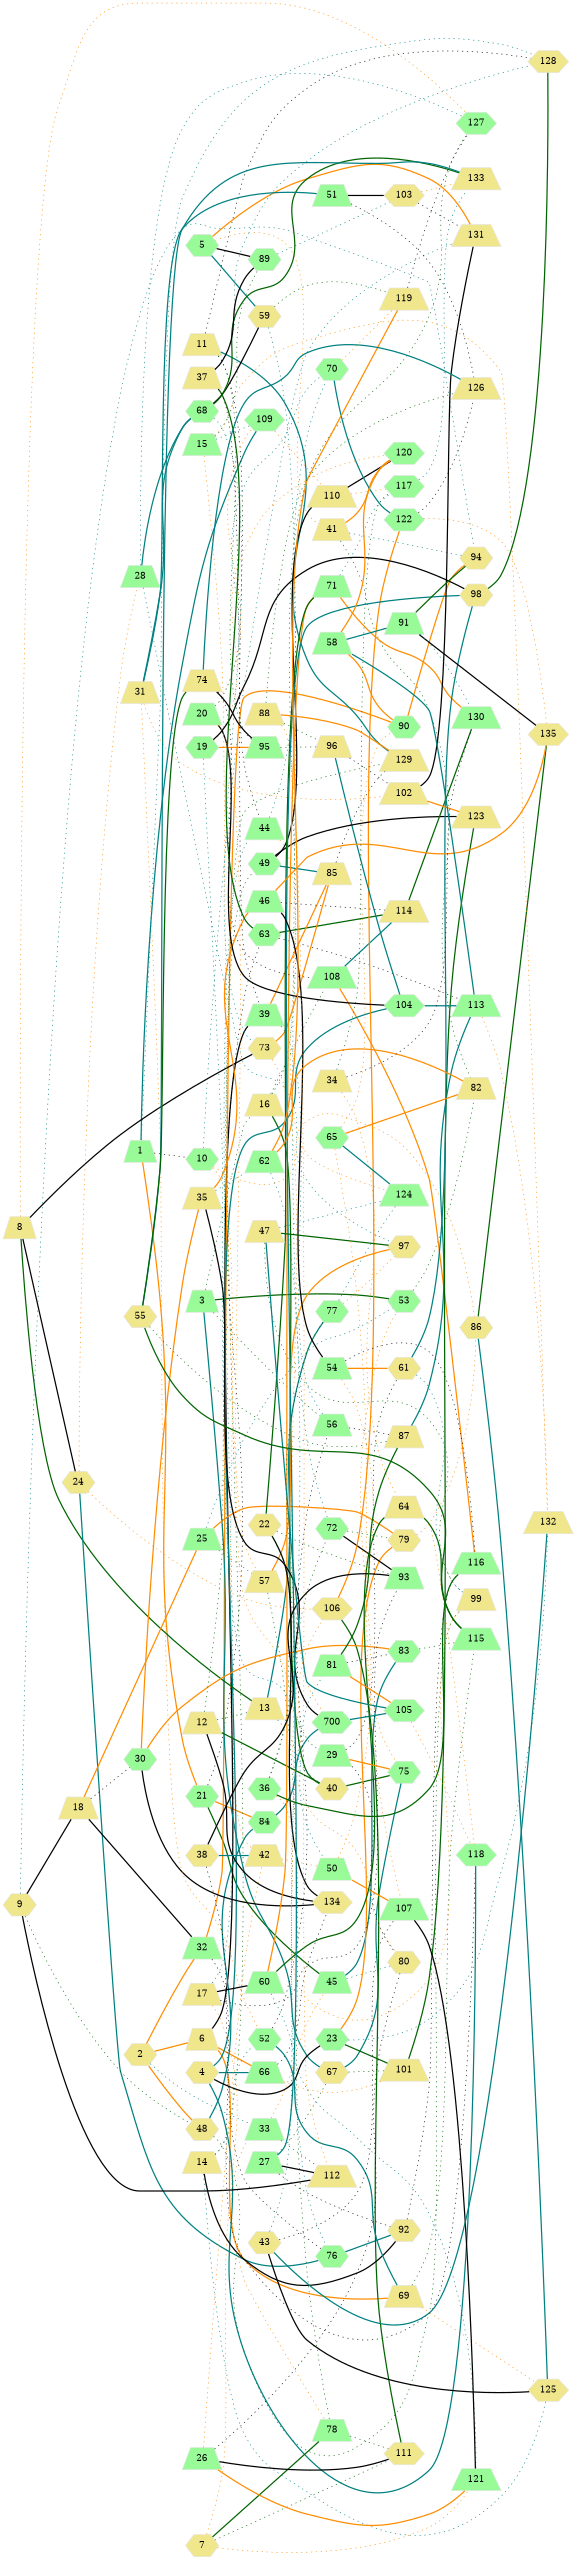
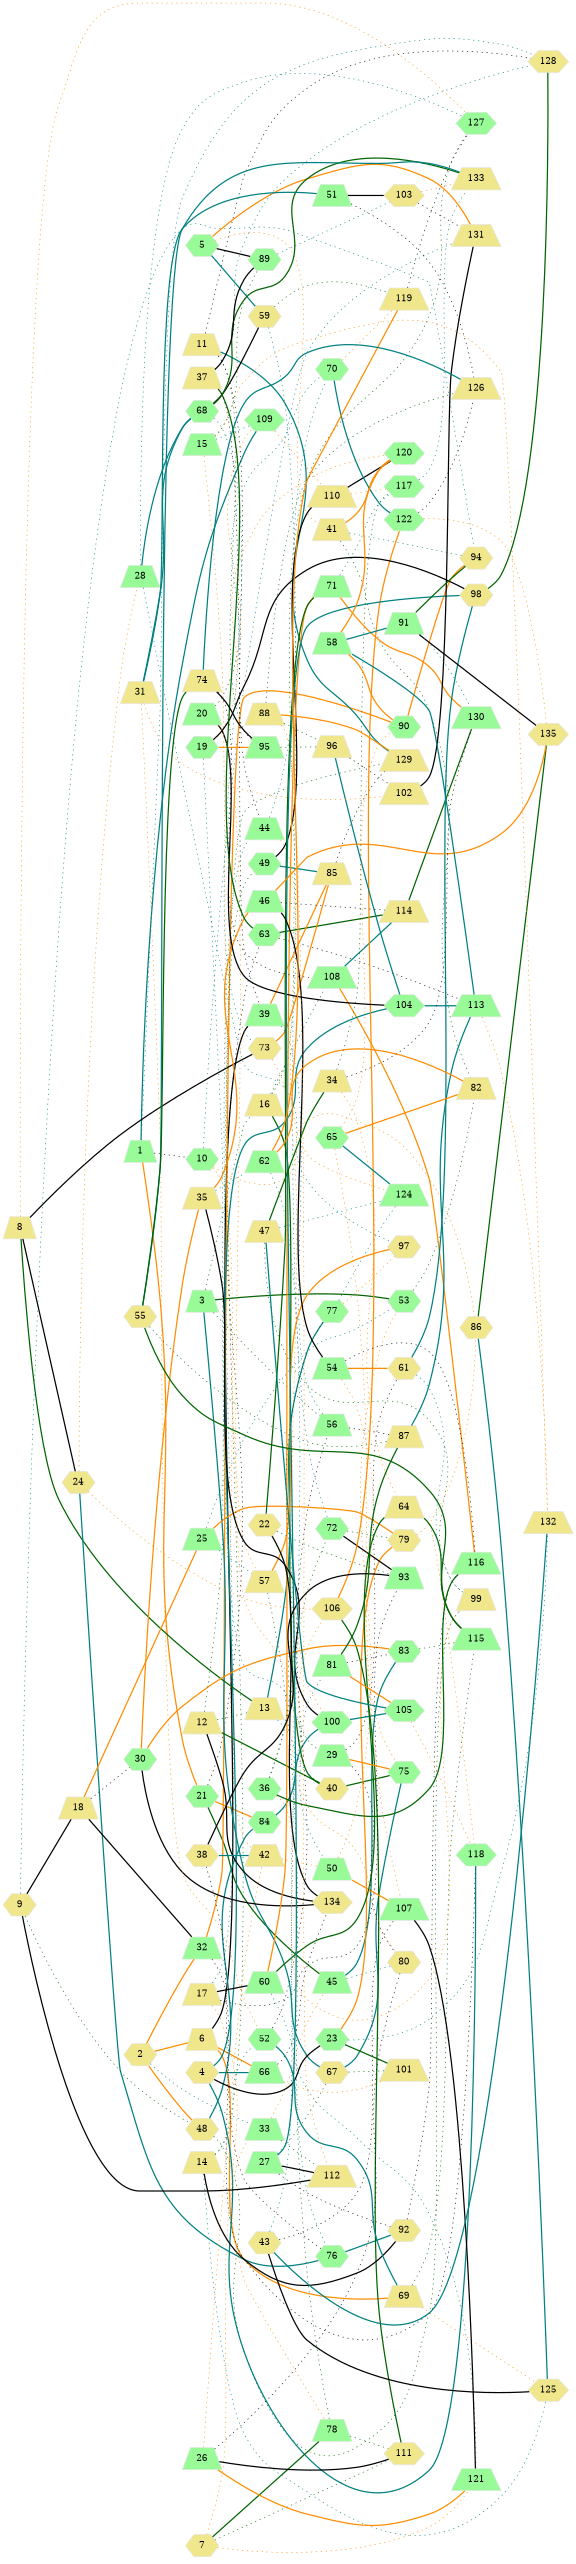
(476, 817) -> none
(335, 1239) -> (282, 1188)
(332, 1722) -> (332, 1722)
